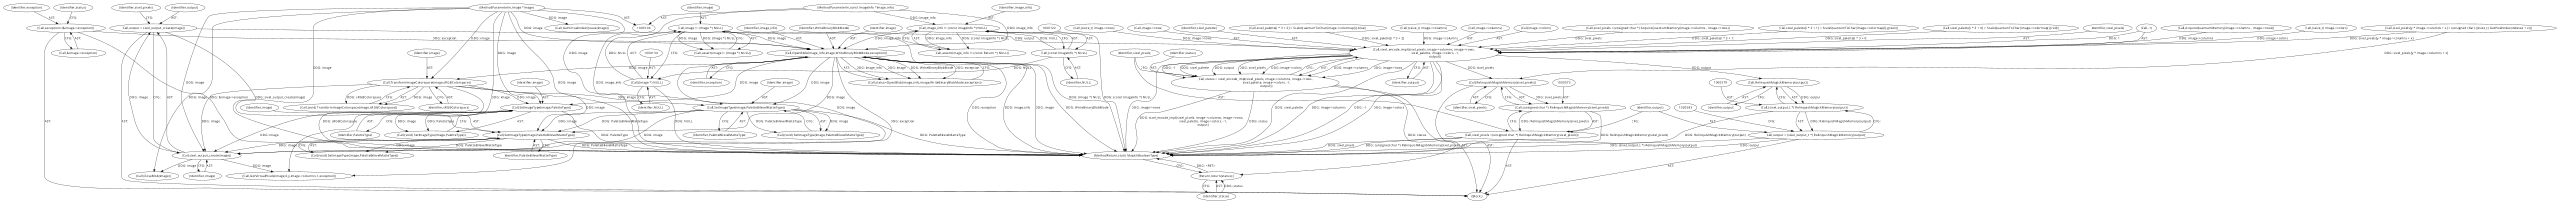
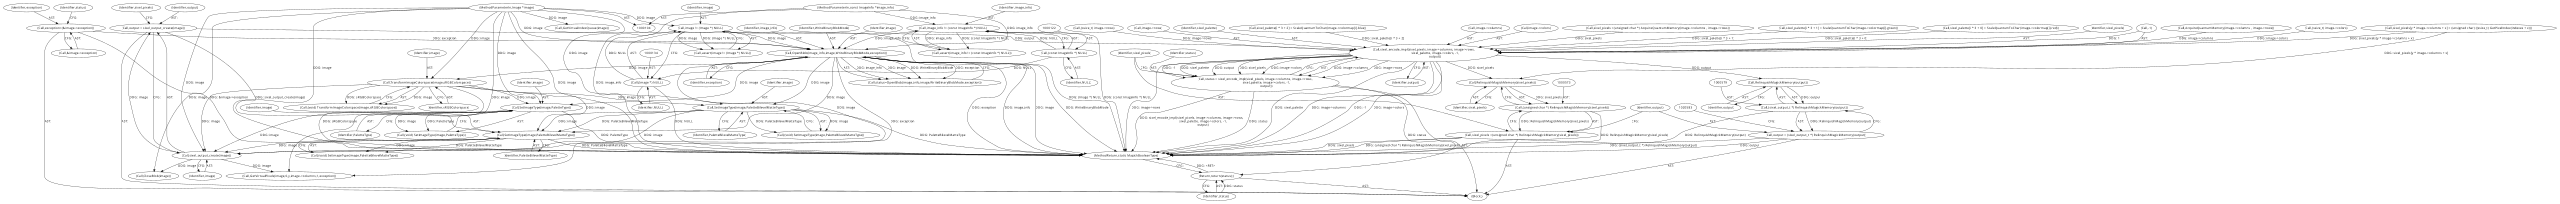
none -> (609, 12)
(1424, 28) -> none
(972, 53) -> (972, 53)
(1783, 98) -> (1783, 98)
(1460, 142) -> (1352, 187)
